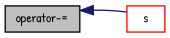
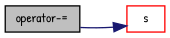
(110, 11) -> (97, 28)
